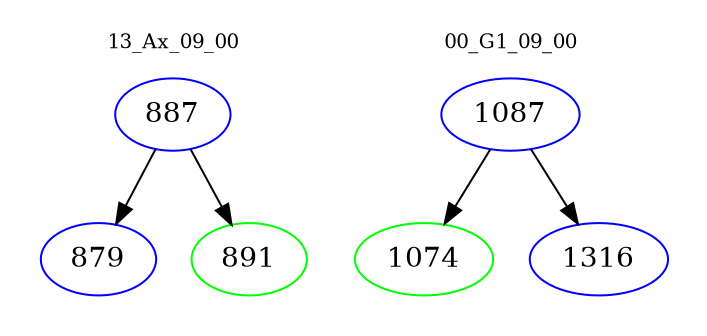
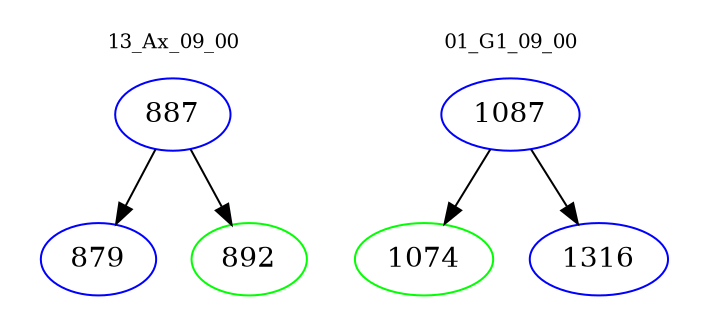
(511, 43) -> (511, 43)
(249, 259) -> (249, 259)
